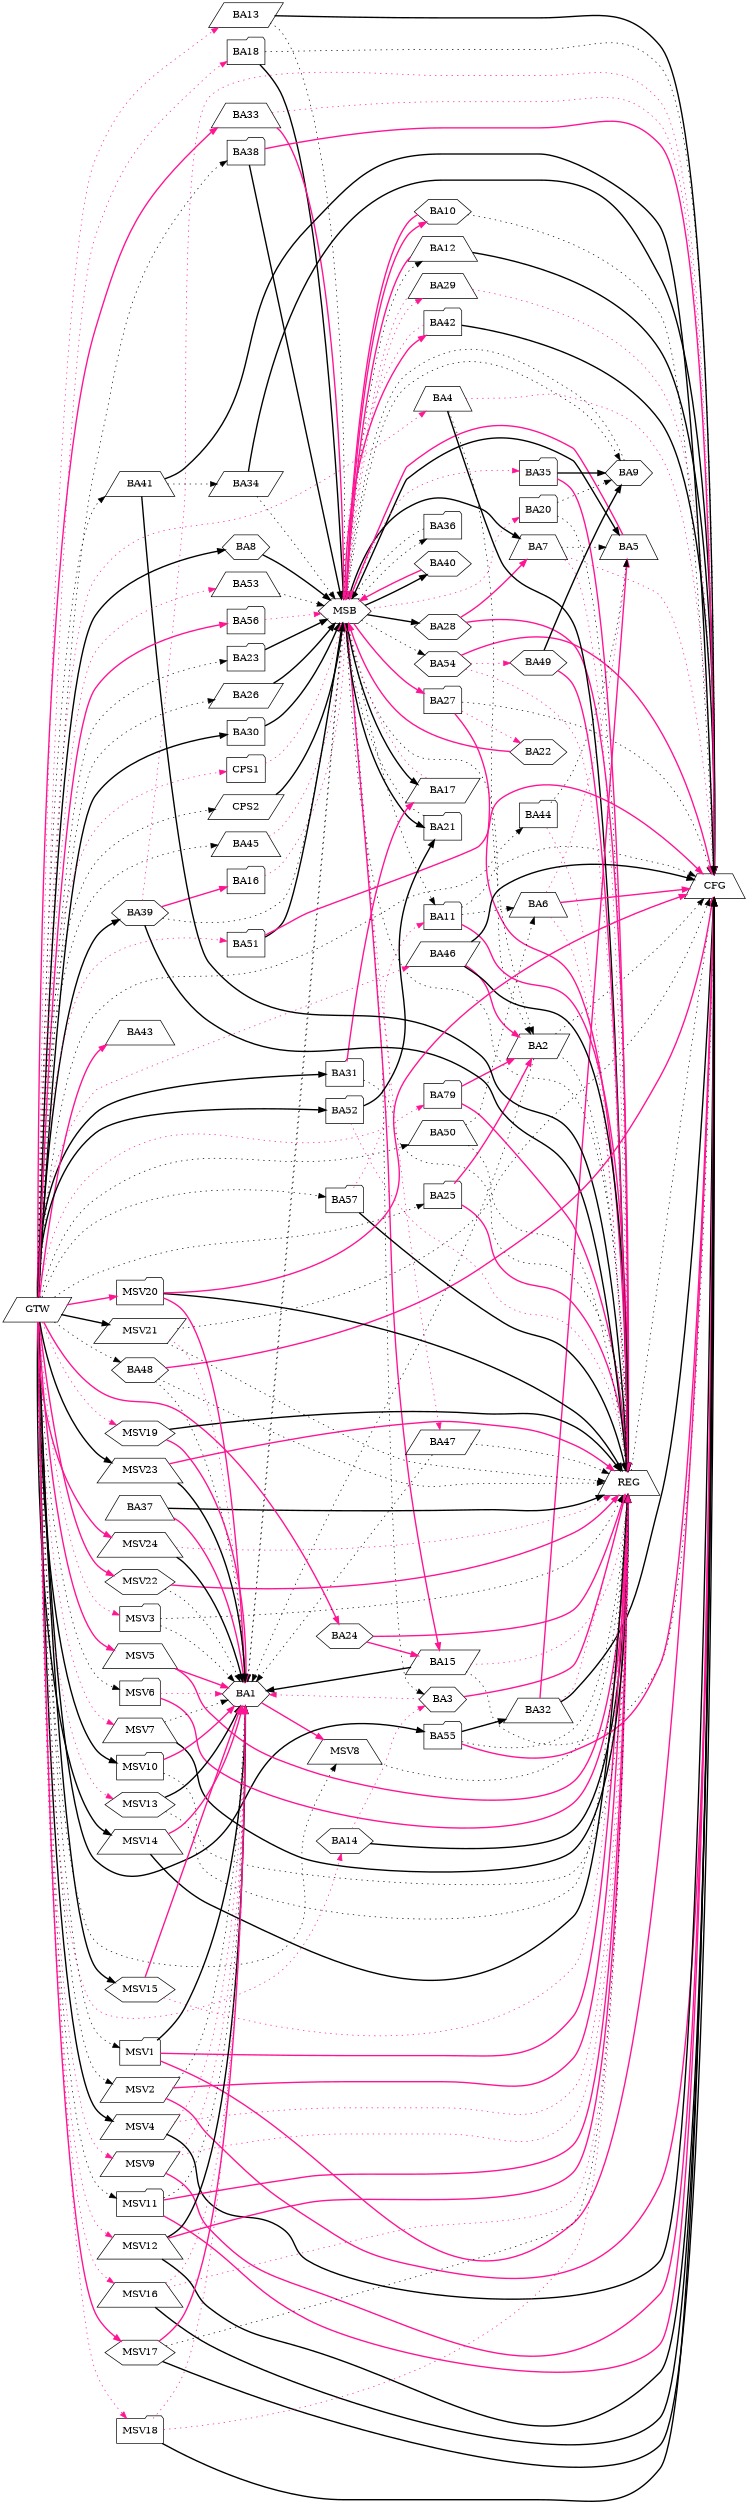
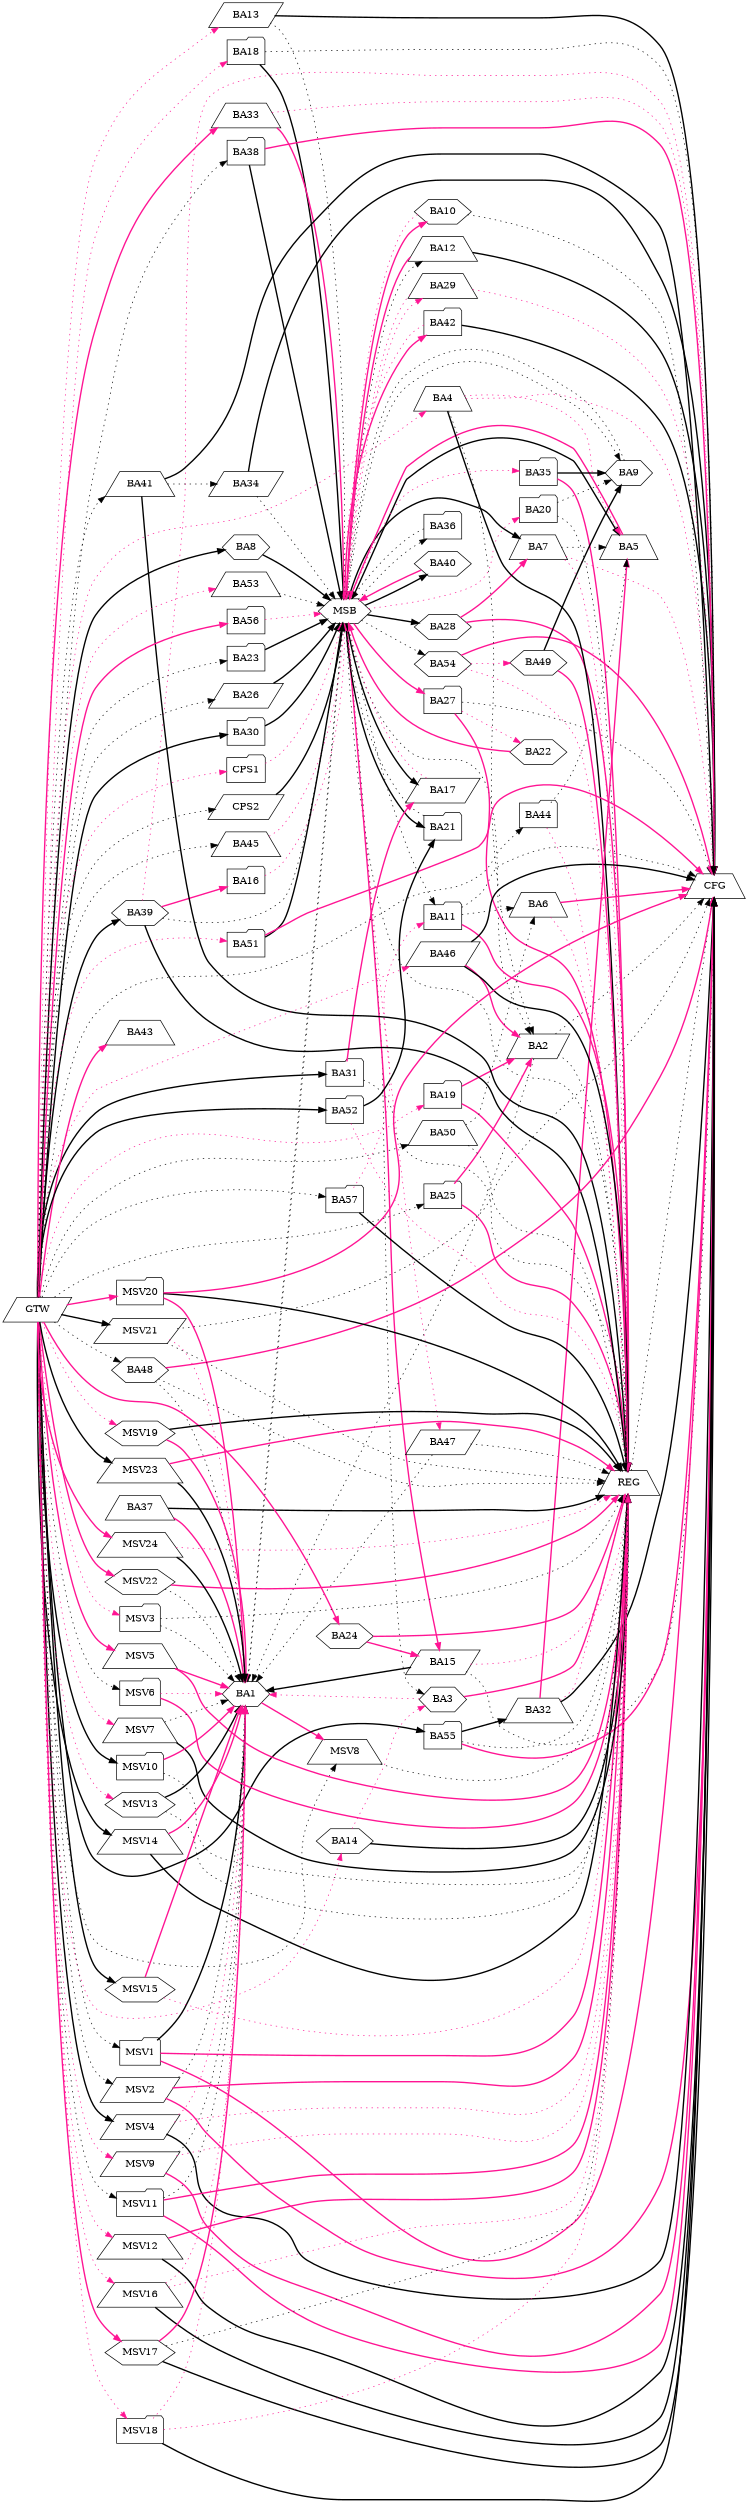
(362, 398) -> (362, 398)
(584, 799) -> (575, 422)
(443, 1096) -> (443, 1096)
(222, 2026) -> (222, 2026)
(221, 2103) -> none
